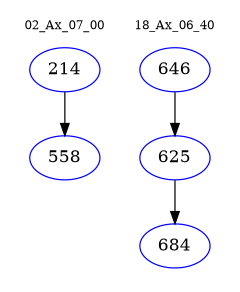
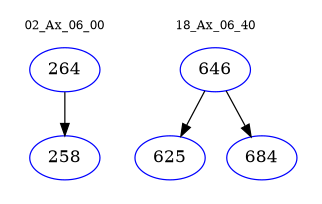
(65, 26) -> (65, 26)
(65, 70) -> (65, 70)
(65, 158) -> (65, 158)
(175, 196) -> (236, 108)
